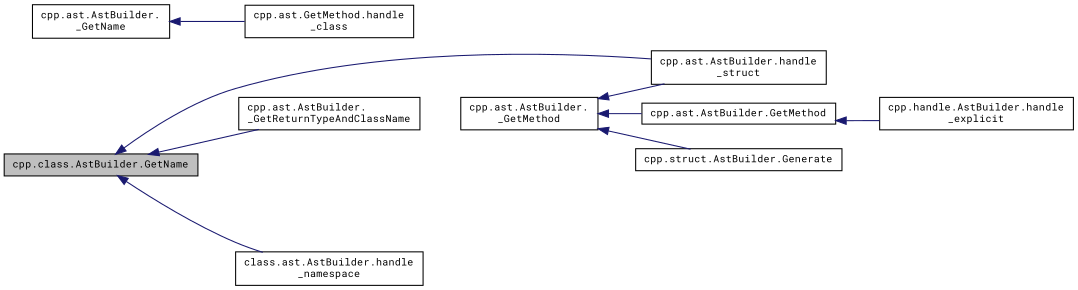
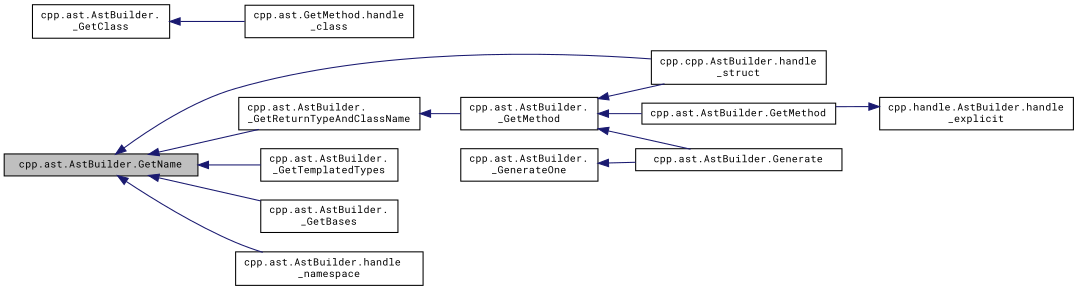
(101, 21) -> (101, 21)
(739, 68) -> (739, 68)
none -> (446, 114)
(863, 121) -> (852, 107)
(739, 160) -> (739, 160)
(101, 165) -> (101, 165)
none -> (329, 165)
none -> (529, 165)
none -> (329, 216)
(329, 269) -> (329, 269)
